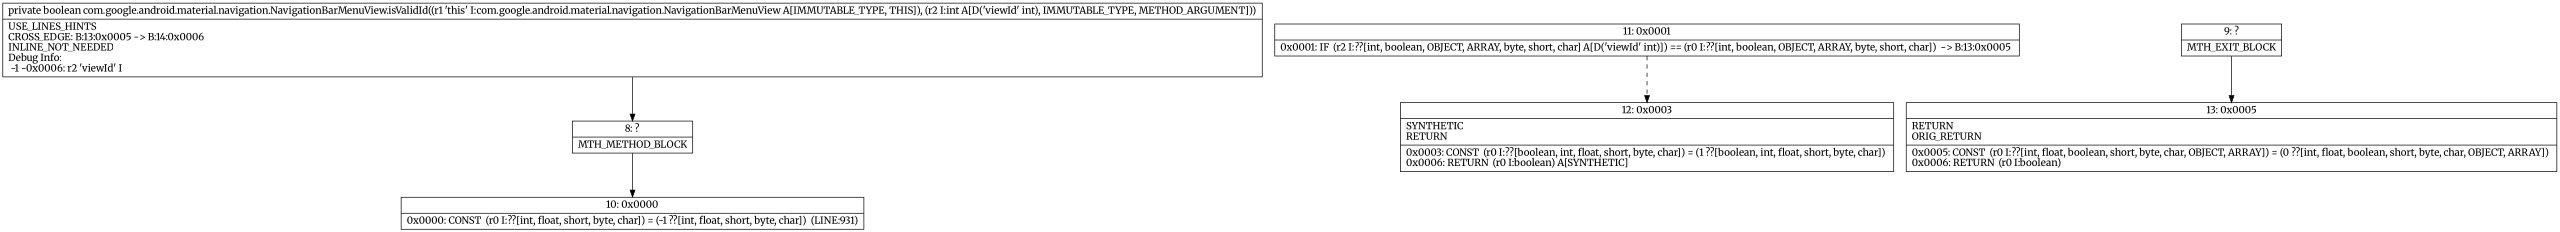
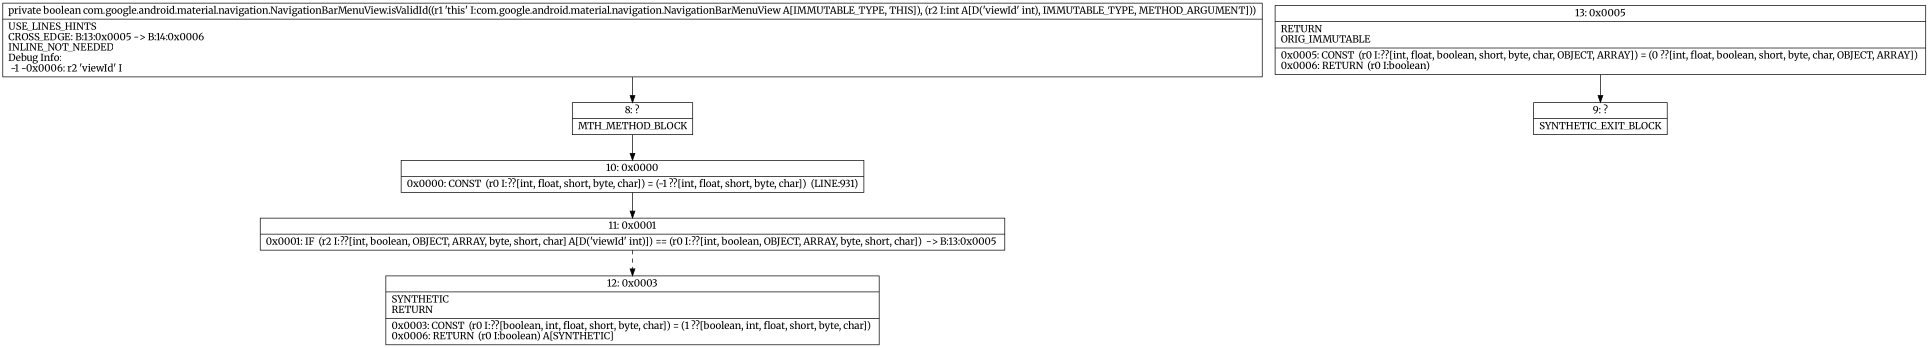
(2232, 48) -> (1600, 126)
(2232, 76) -> (1600, 85)
(1947, 137) -> (1326, 40)
none -> (633, 202)
